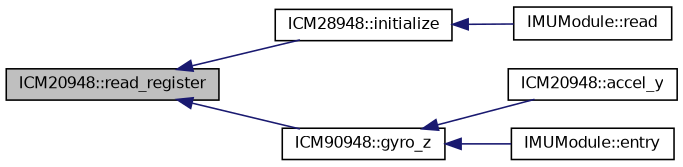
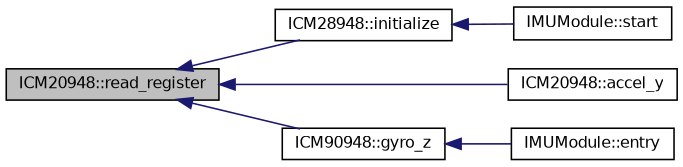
(593, 23) -> (593, 23)
(486, 112) -> (372, 84)
